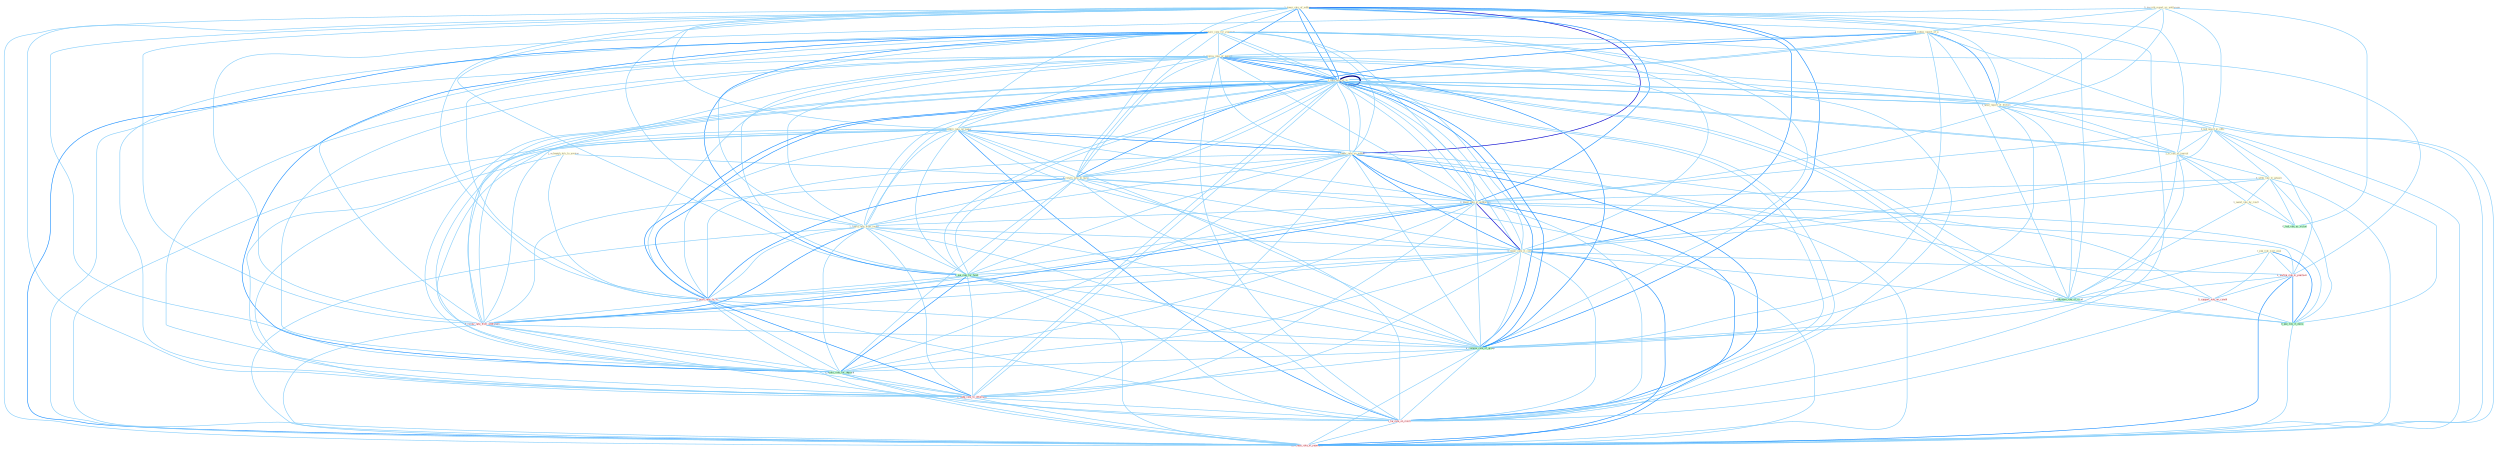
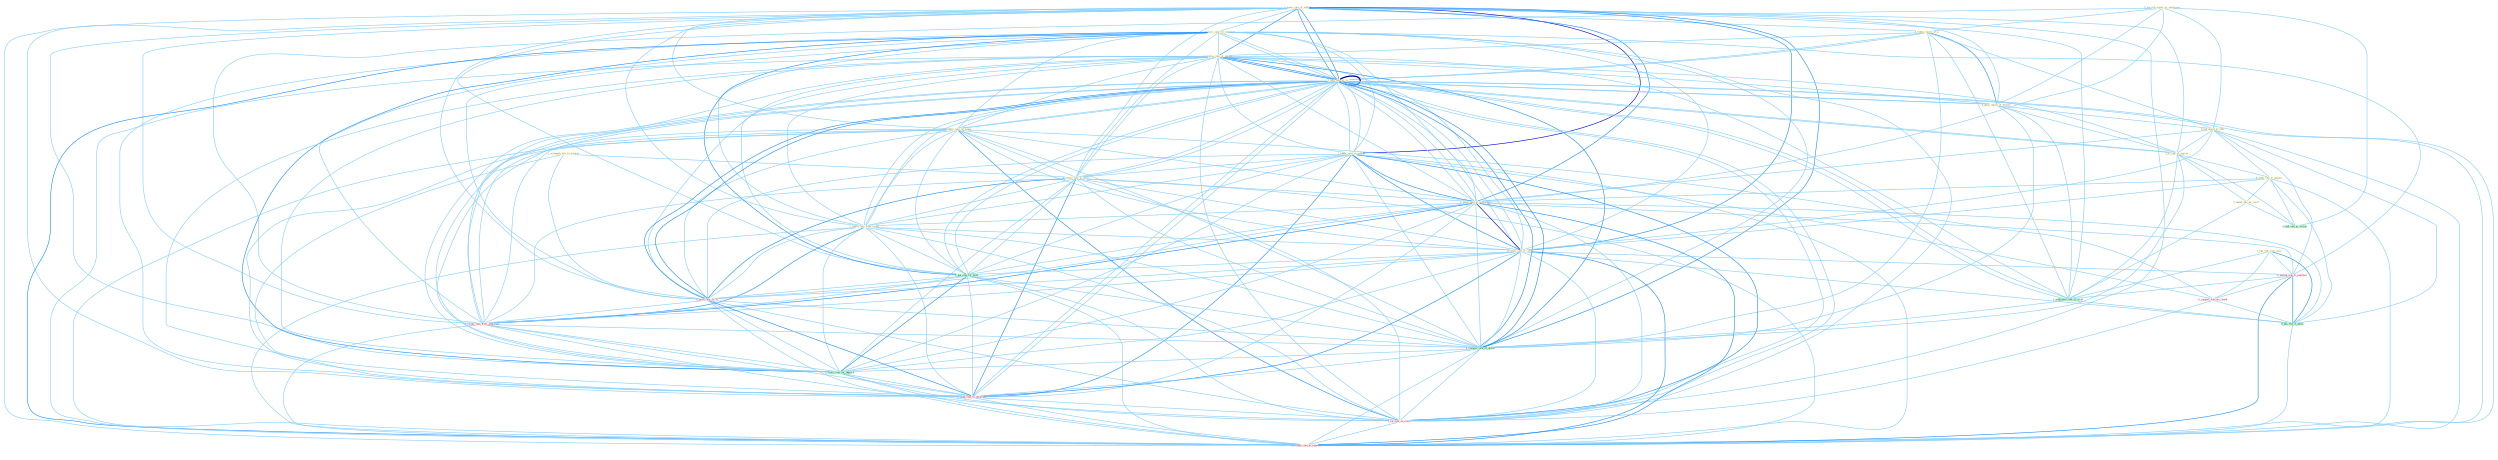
(1487, 58) -> (1019, 298)
(1155, 141) -> none
(1184, 326) -> (1184, 326)
(1264, 368) -> (1264, 368)
